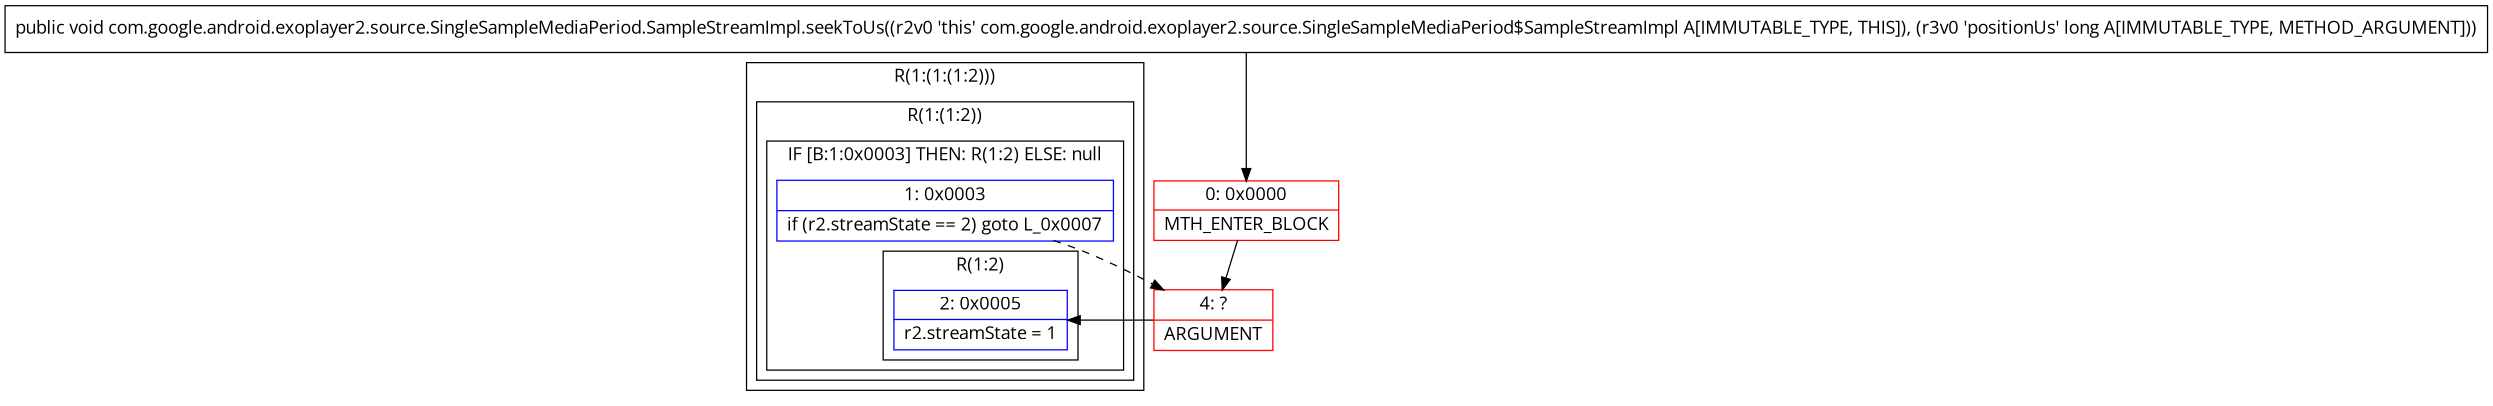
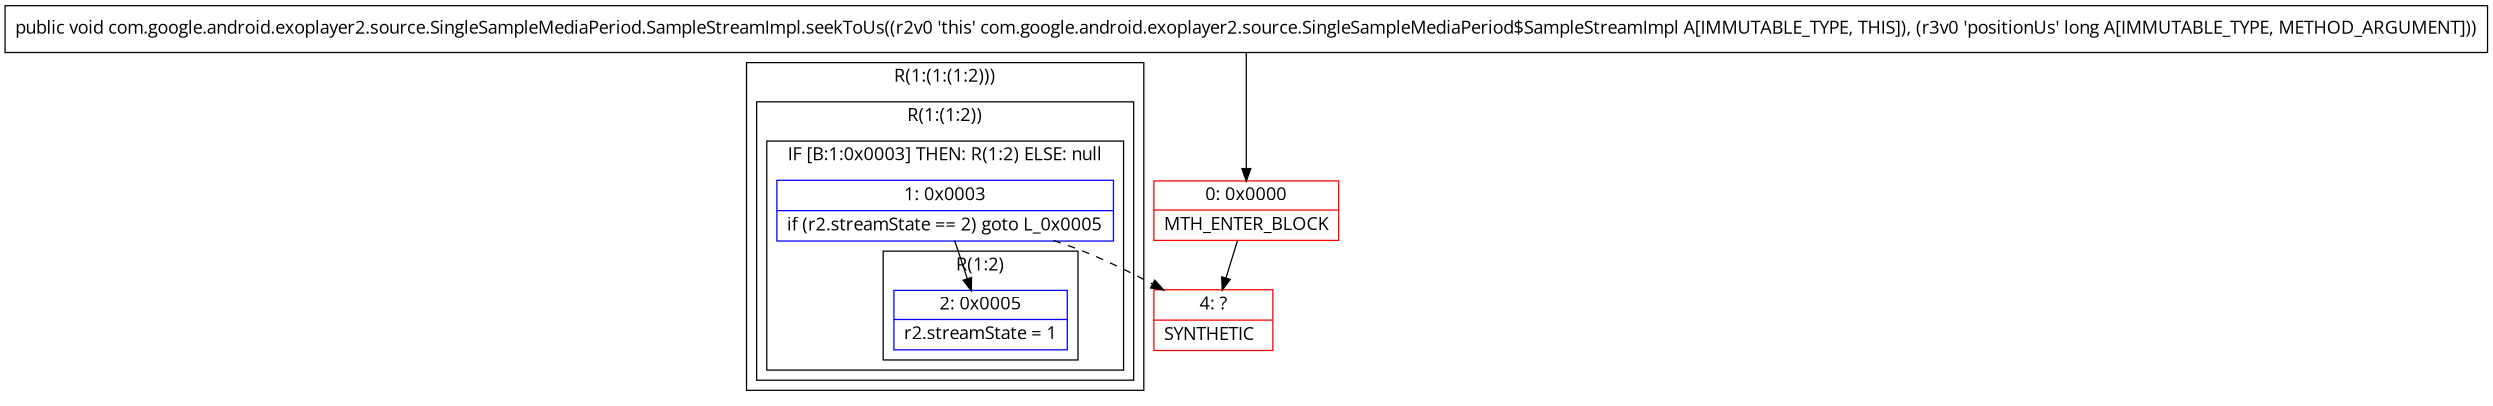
(945, 225) -> (945, 225)
(1115, 320) -> (961, 260)
(1213, 335) -> (1210, 335)
